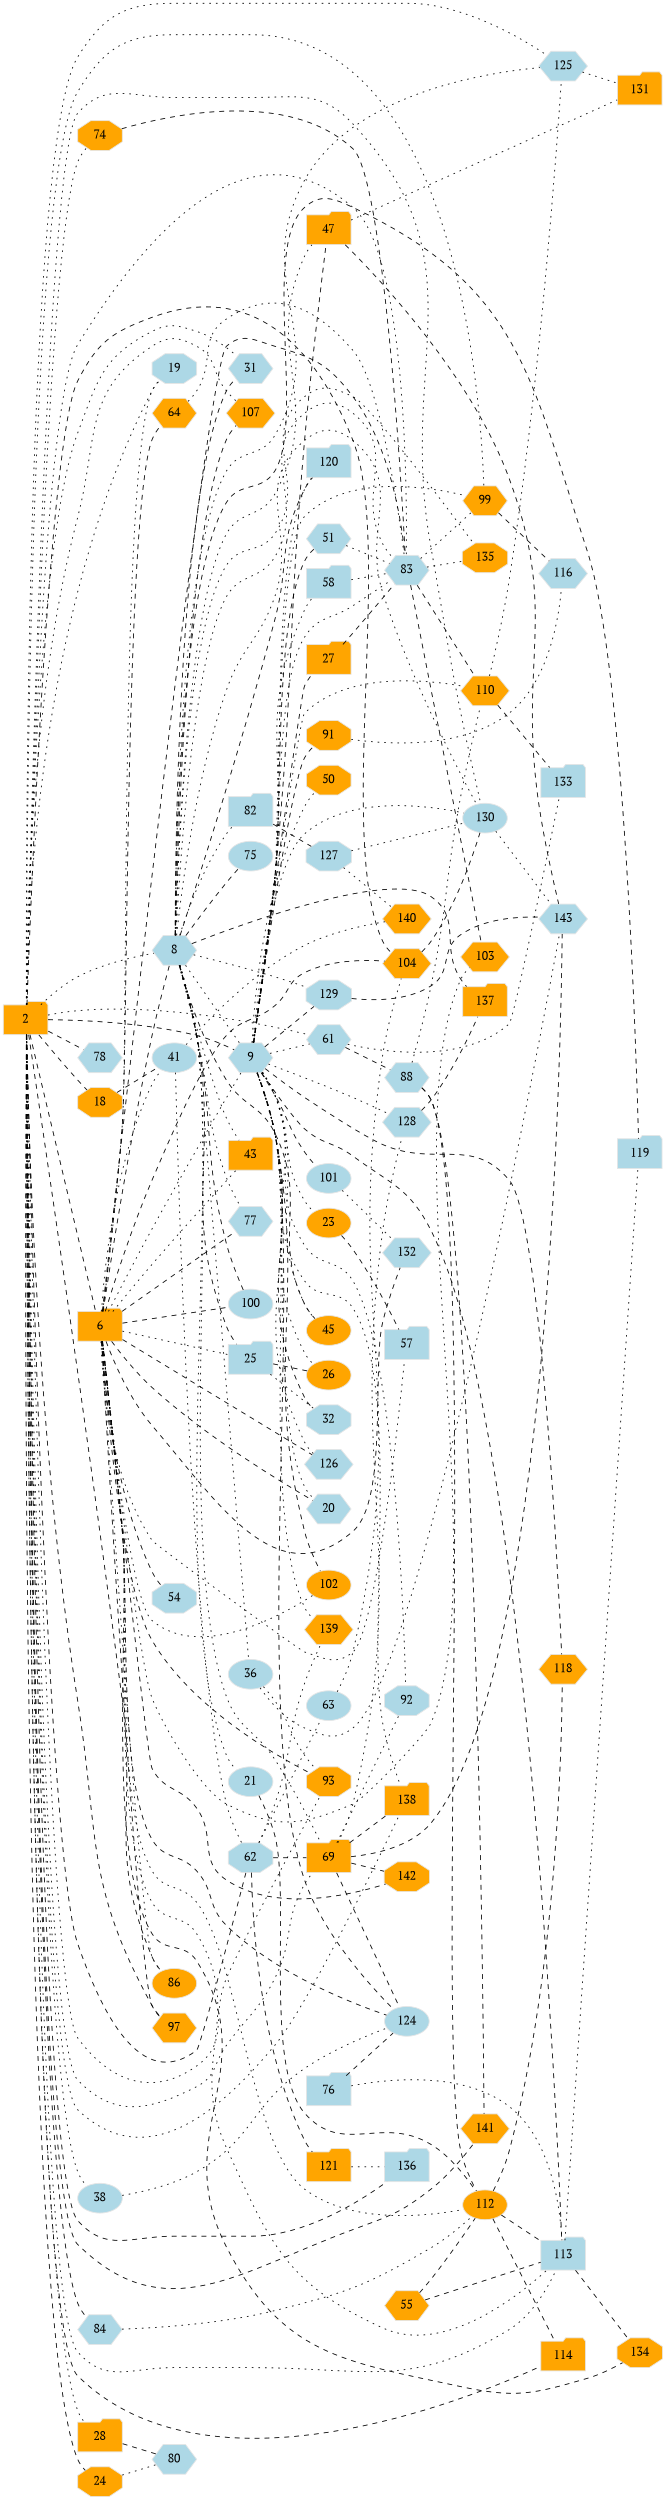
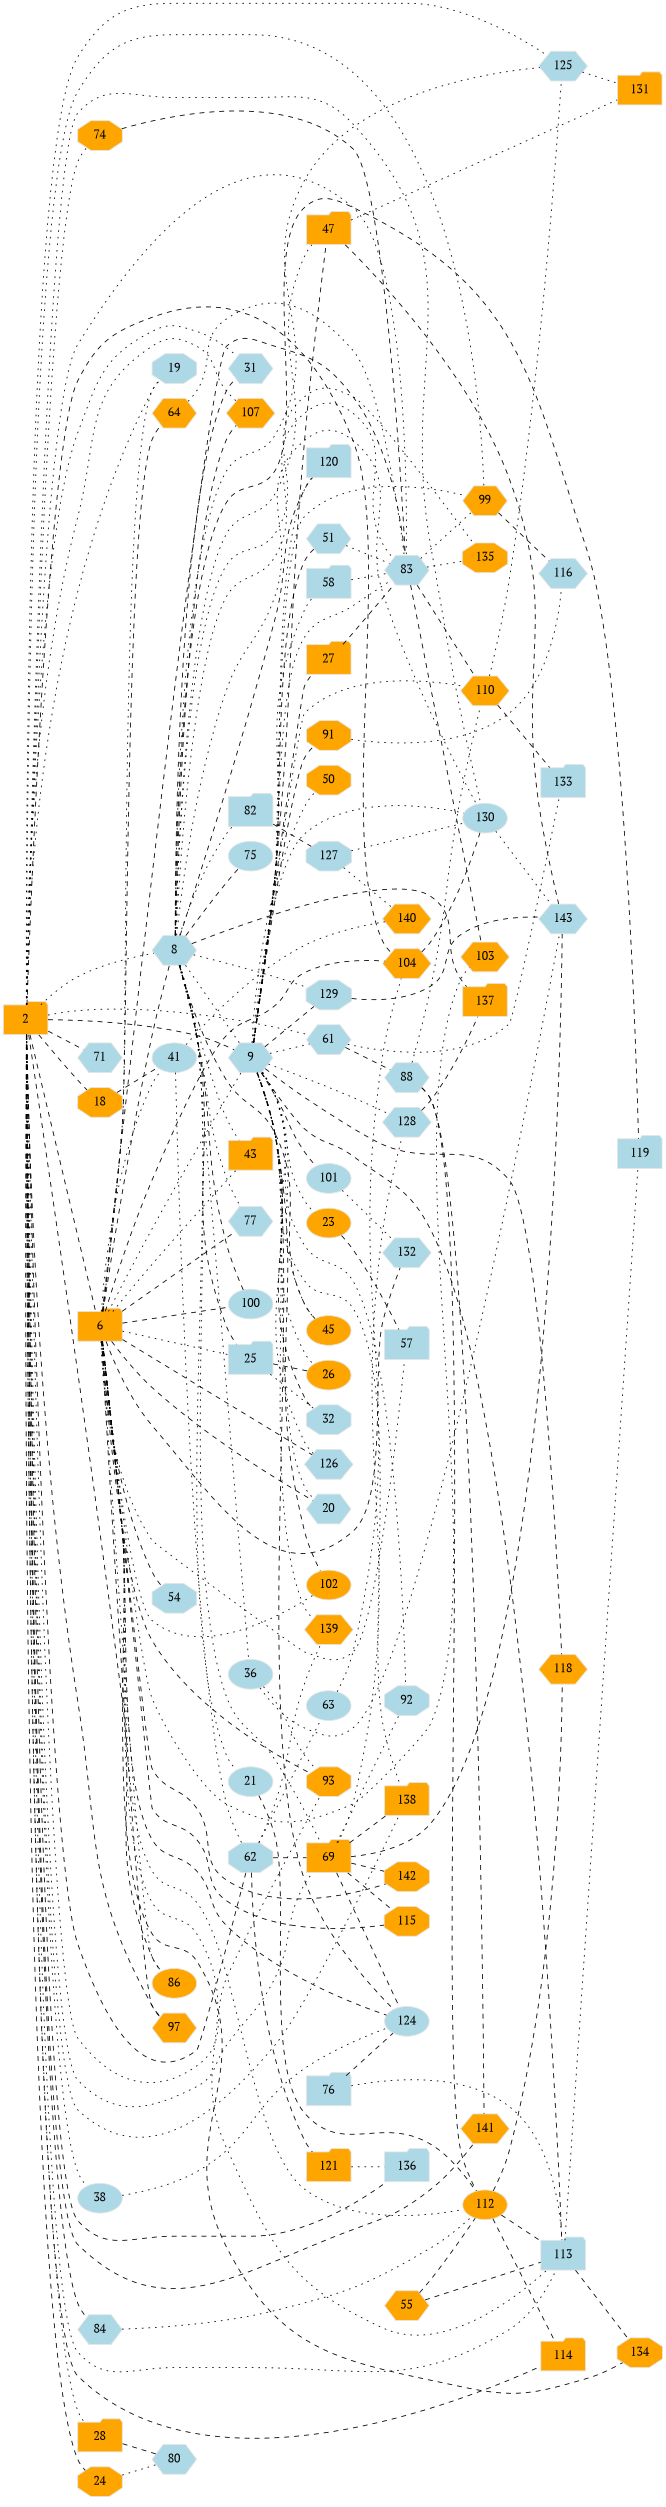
(100, 1058) -> (100, 1058)
none -> (407, 1921)
